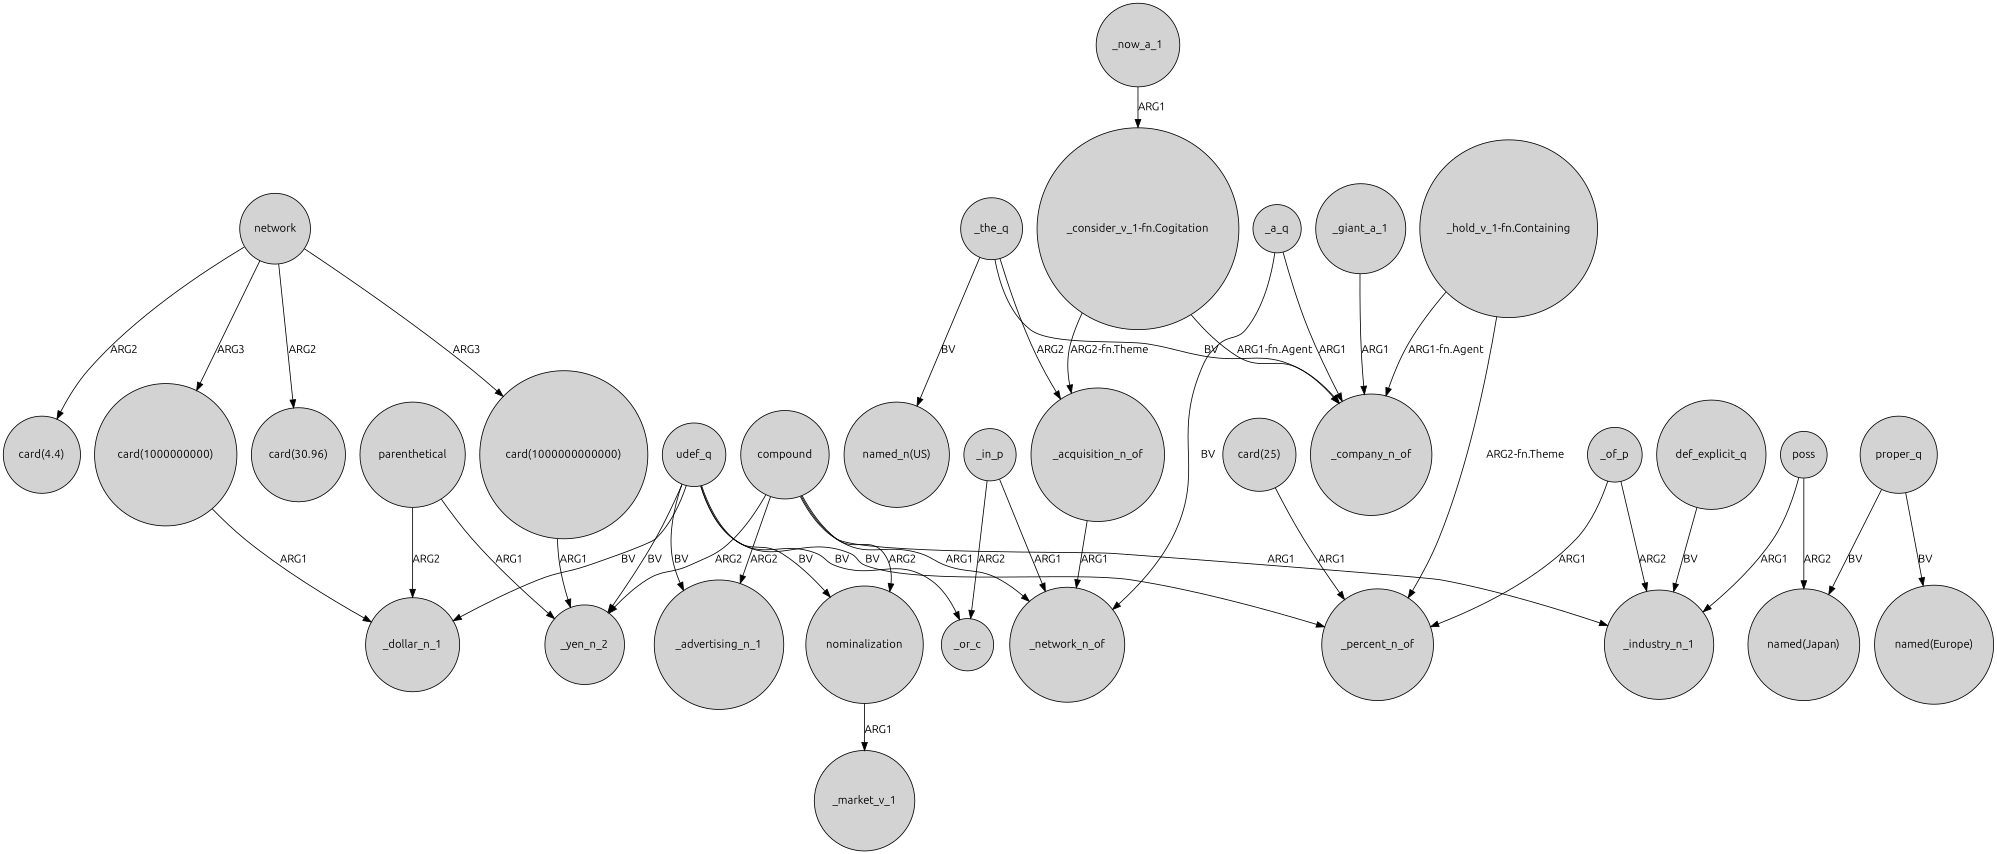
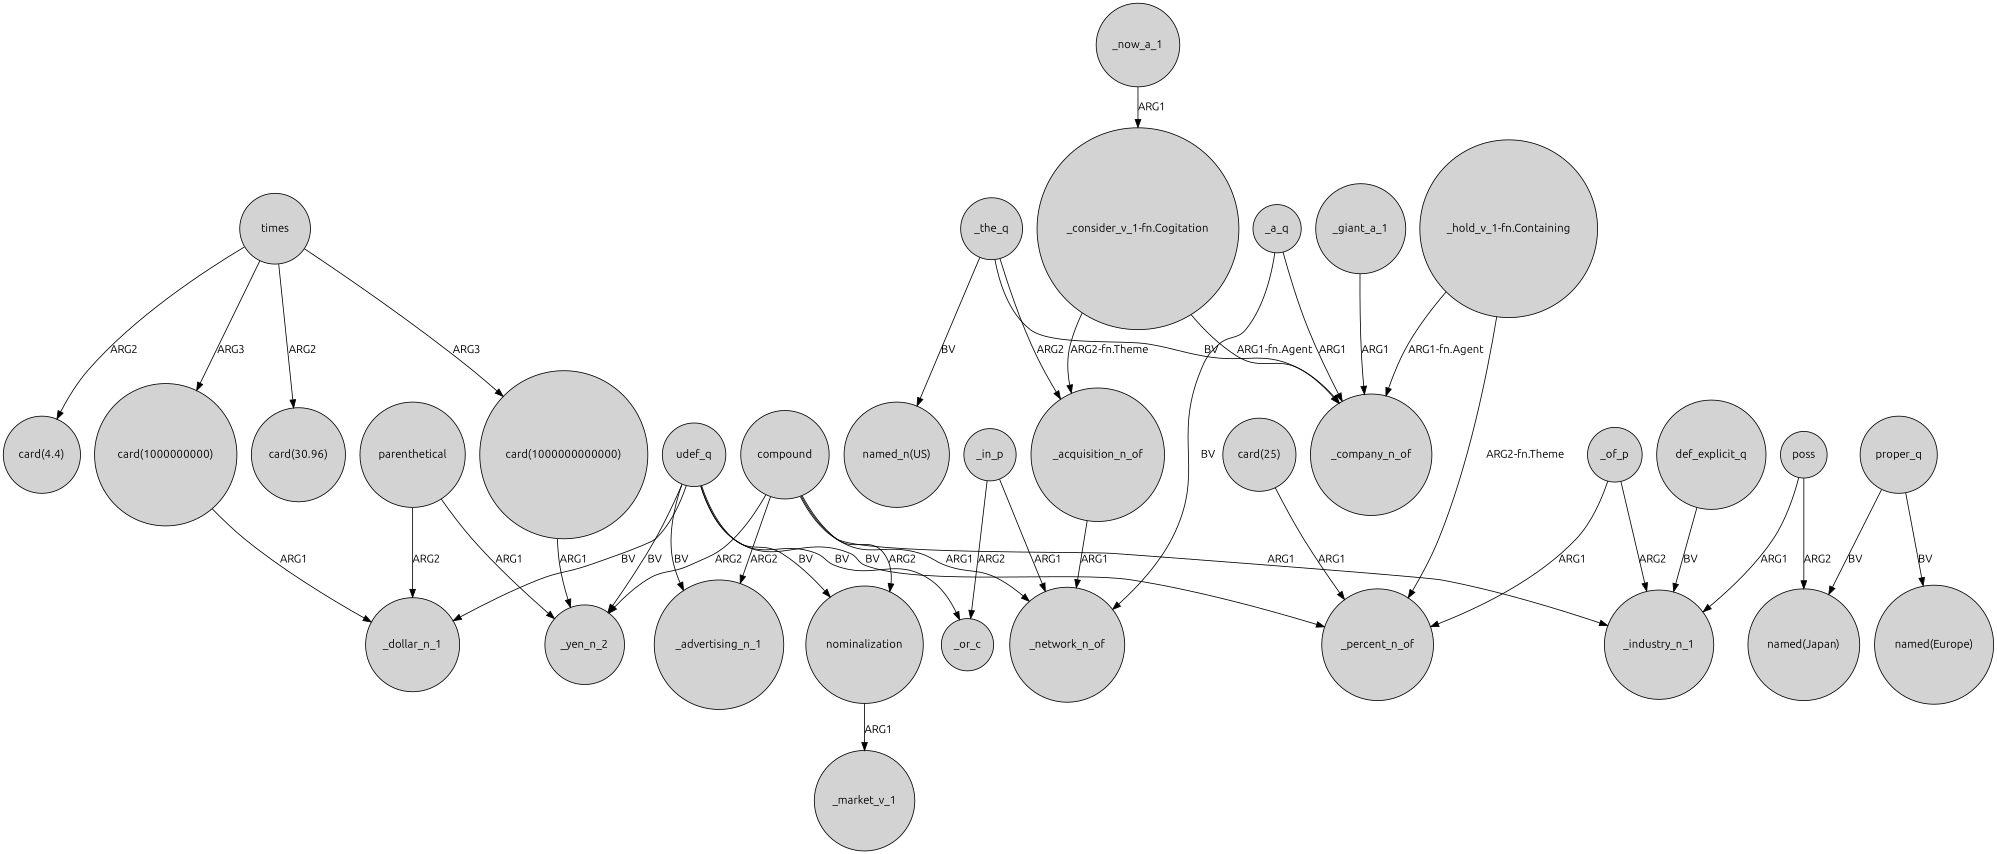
(275, 229) -> (275, 229)
